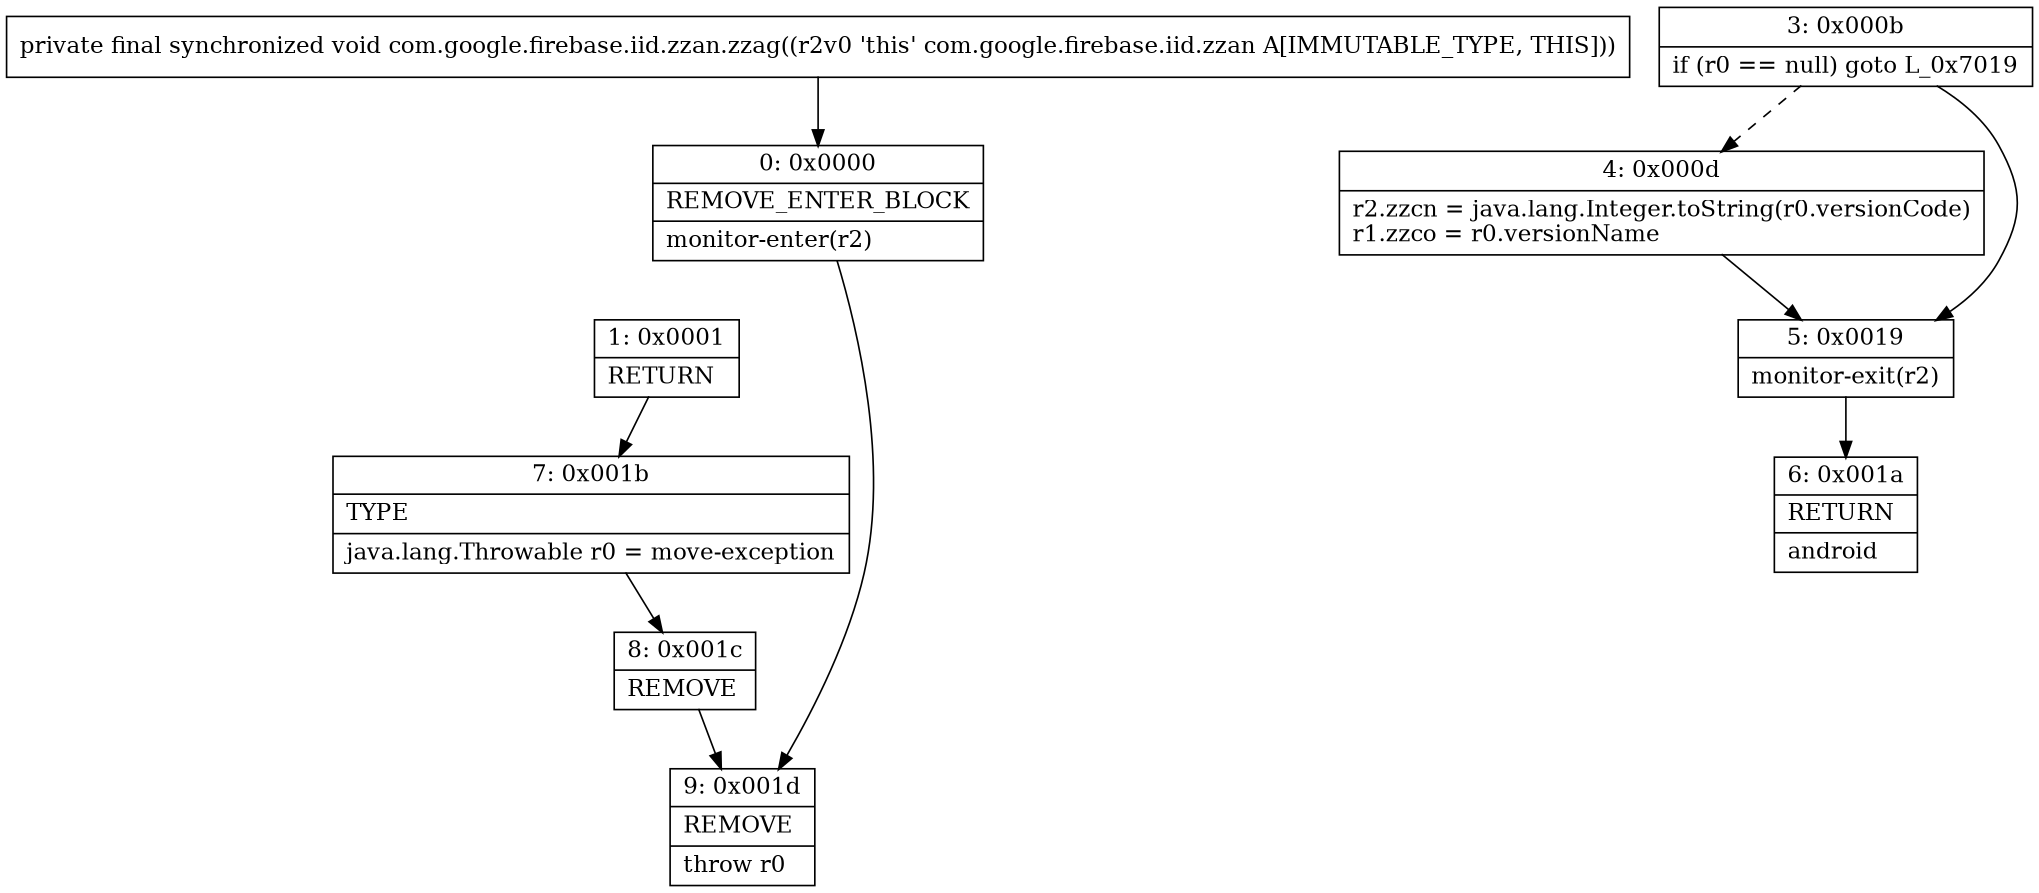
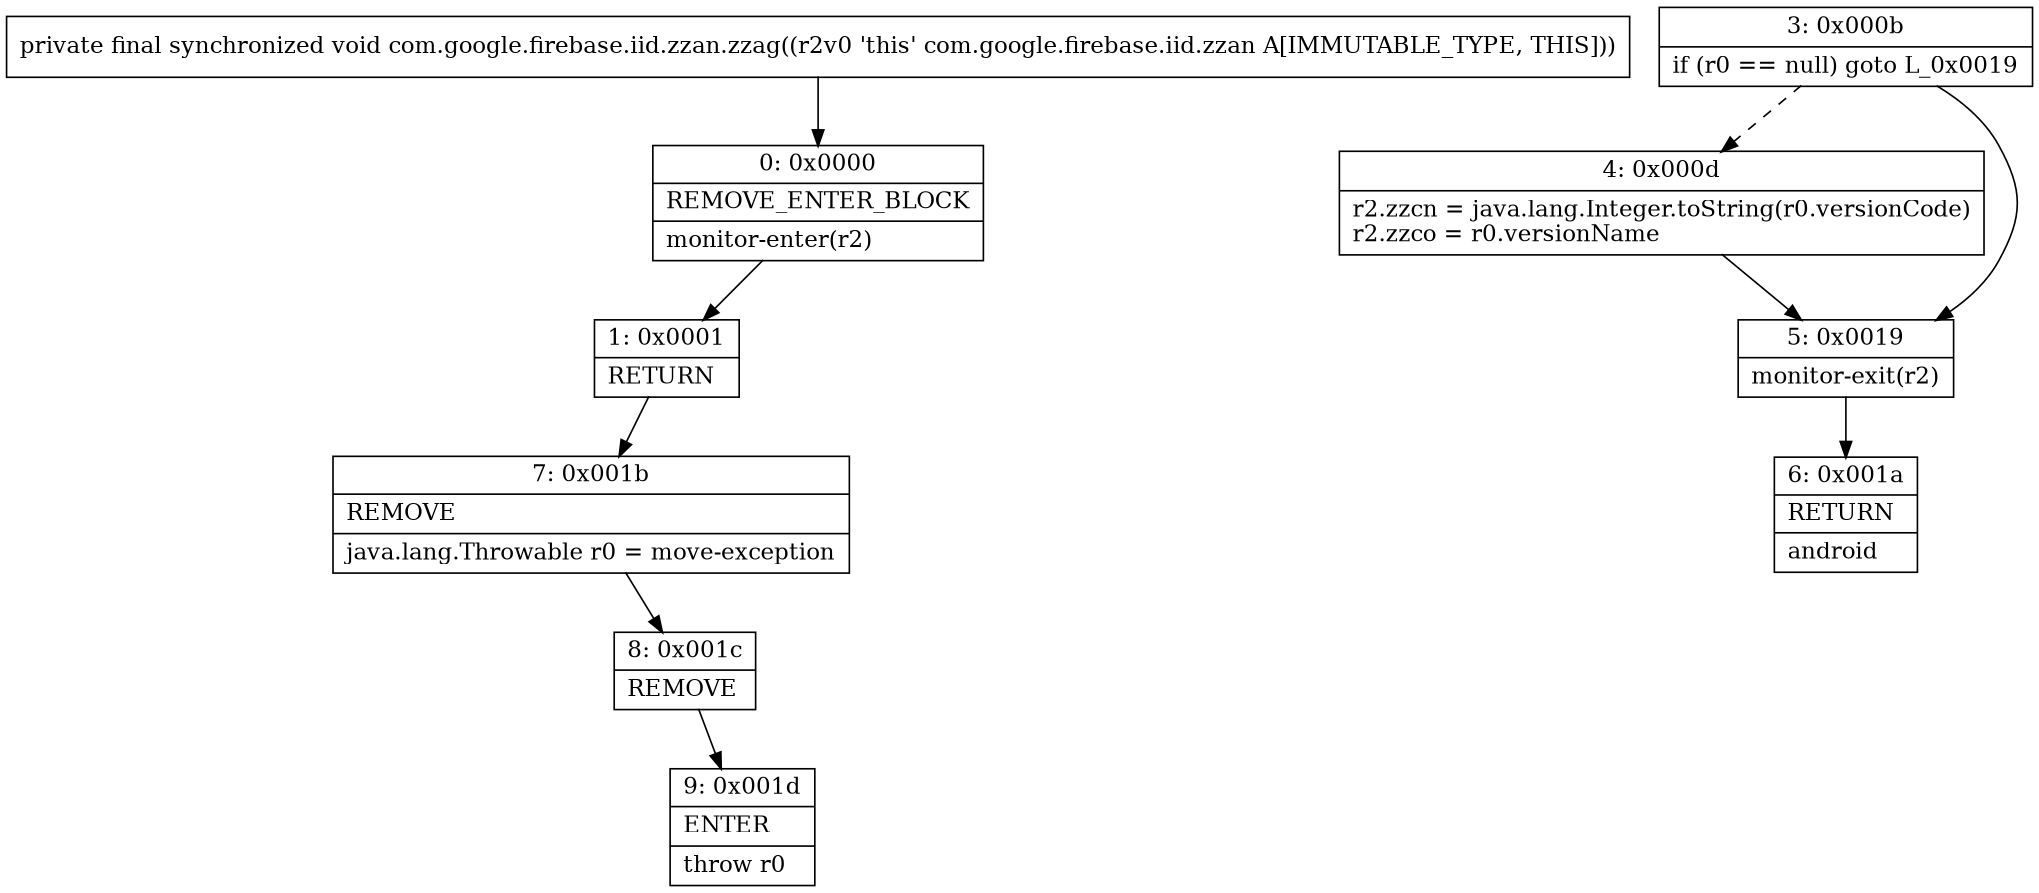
(1846, 66) -> (1846, 66)
(1506, 234) -> (1506, 234)
(378, 513) -> (401, 513)
(872, 514) -> (739, 284)
(738, 826) -> (727, 826)
